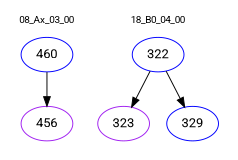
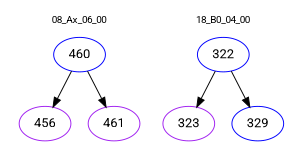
(47, 21) -> (80, 21)
none -> (114, 124)
